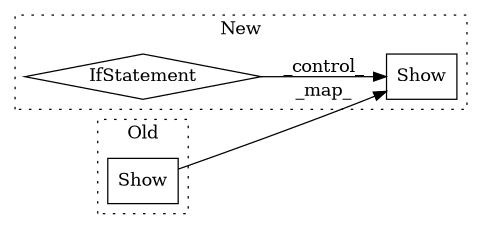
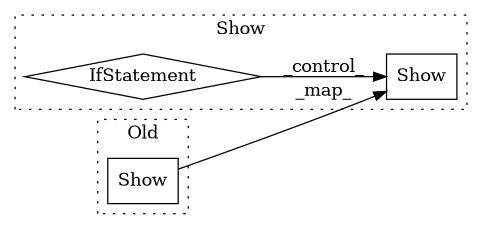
(241, 30) -> (241, 30)
